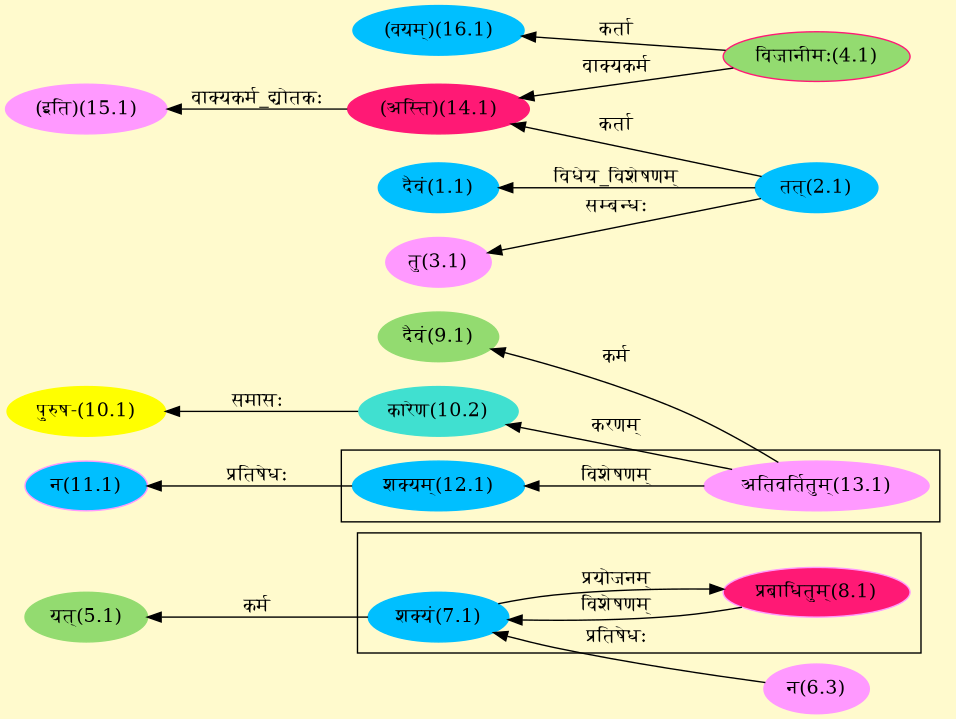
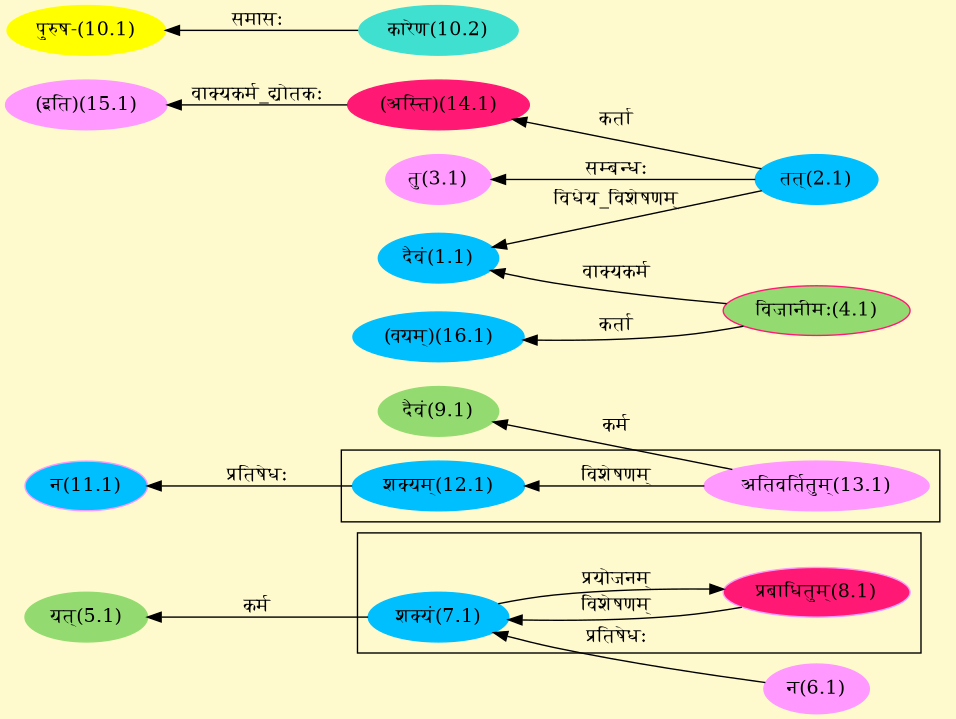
(634, 82) -> (615, 292)
(589, 441) -> none
(817, 689) -> (817, 689)
